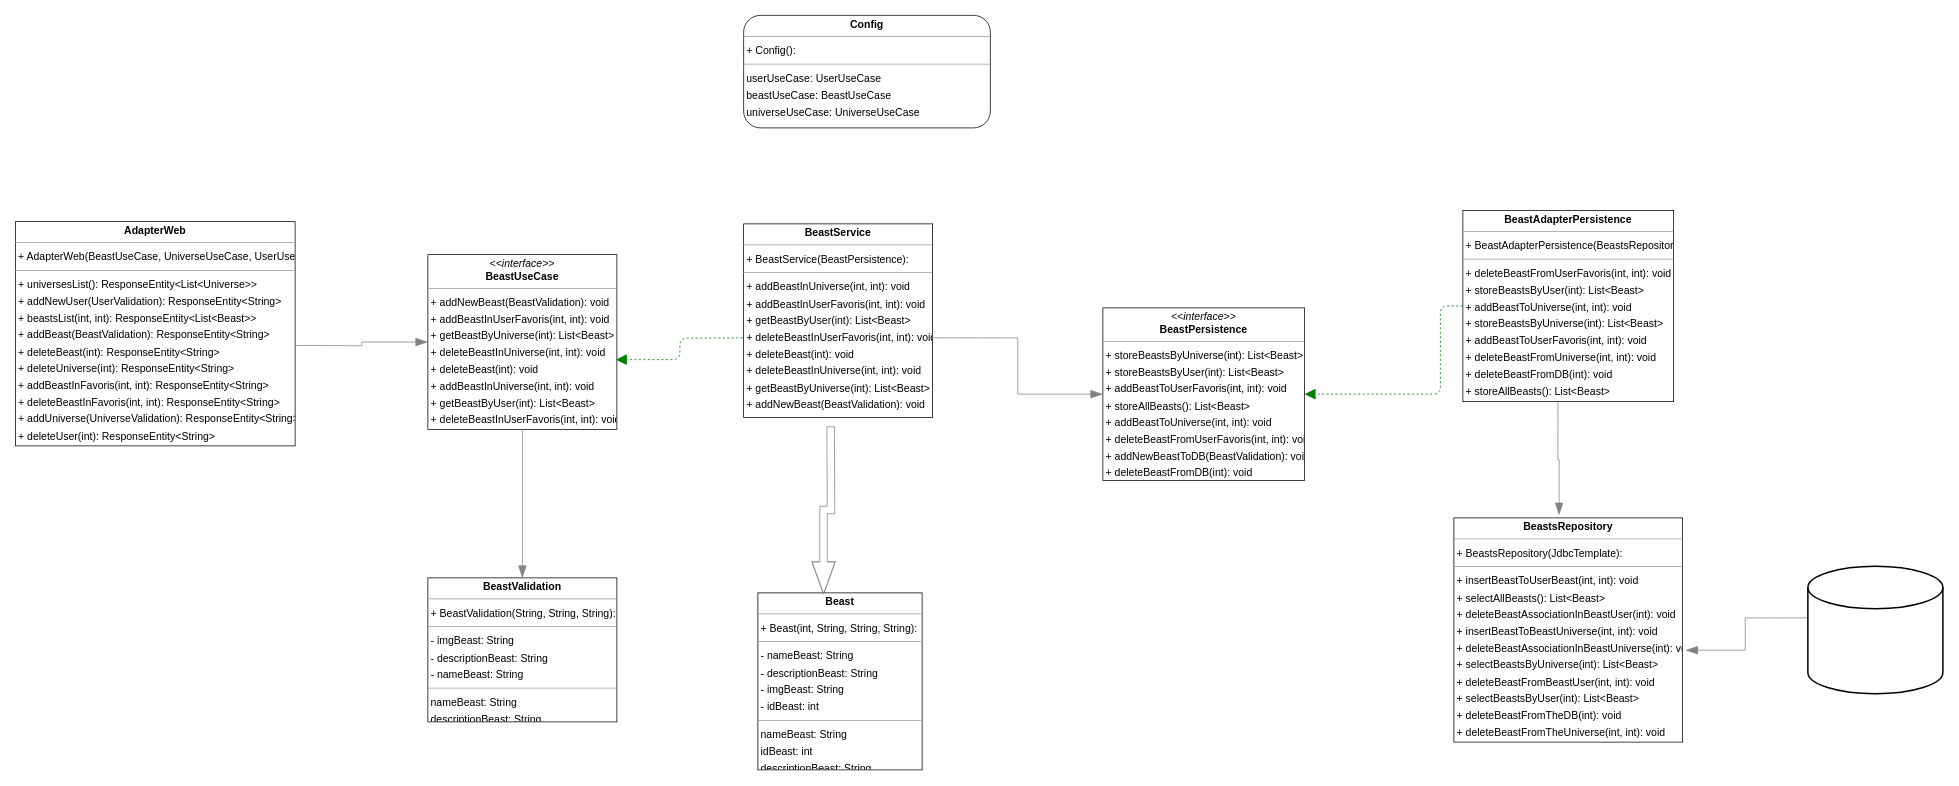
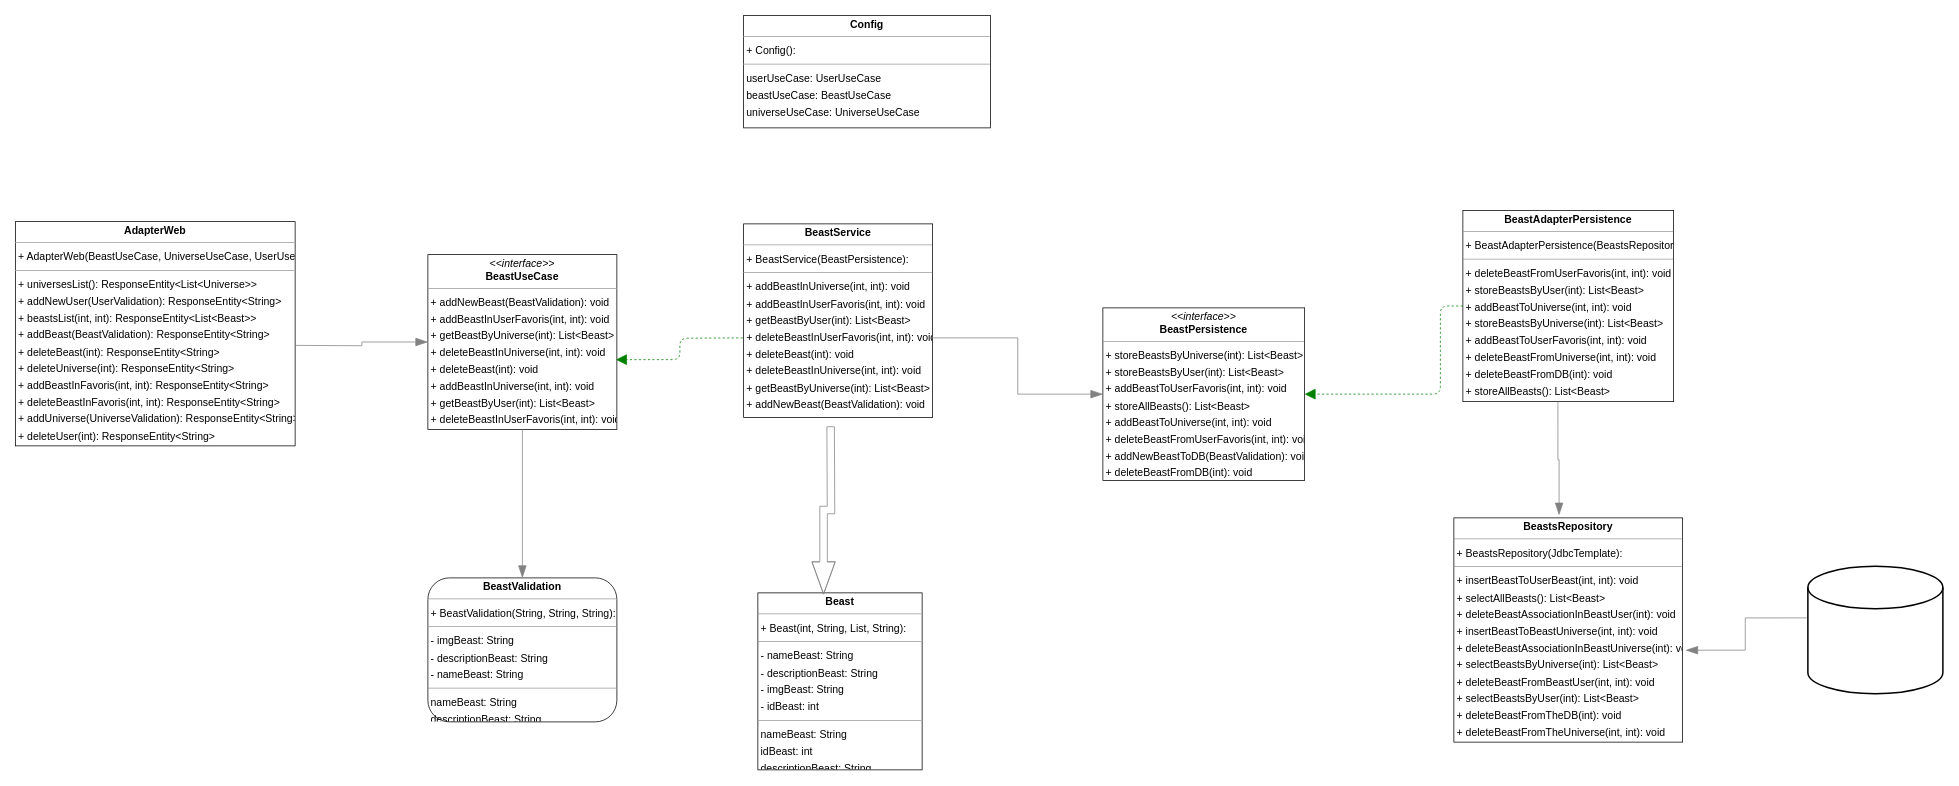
(867, 72) -> (867, 72)
(522, 650) -> (522, 650)
(850, 656) -> (844, 656)
